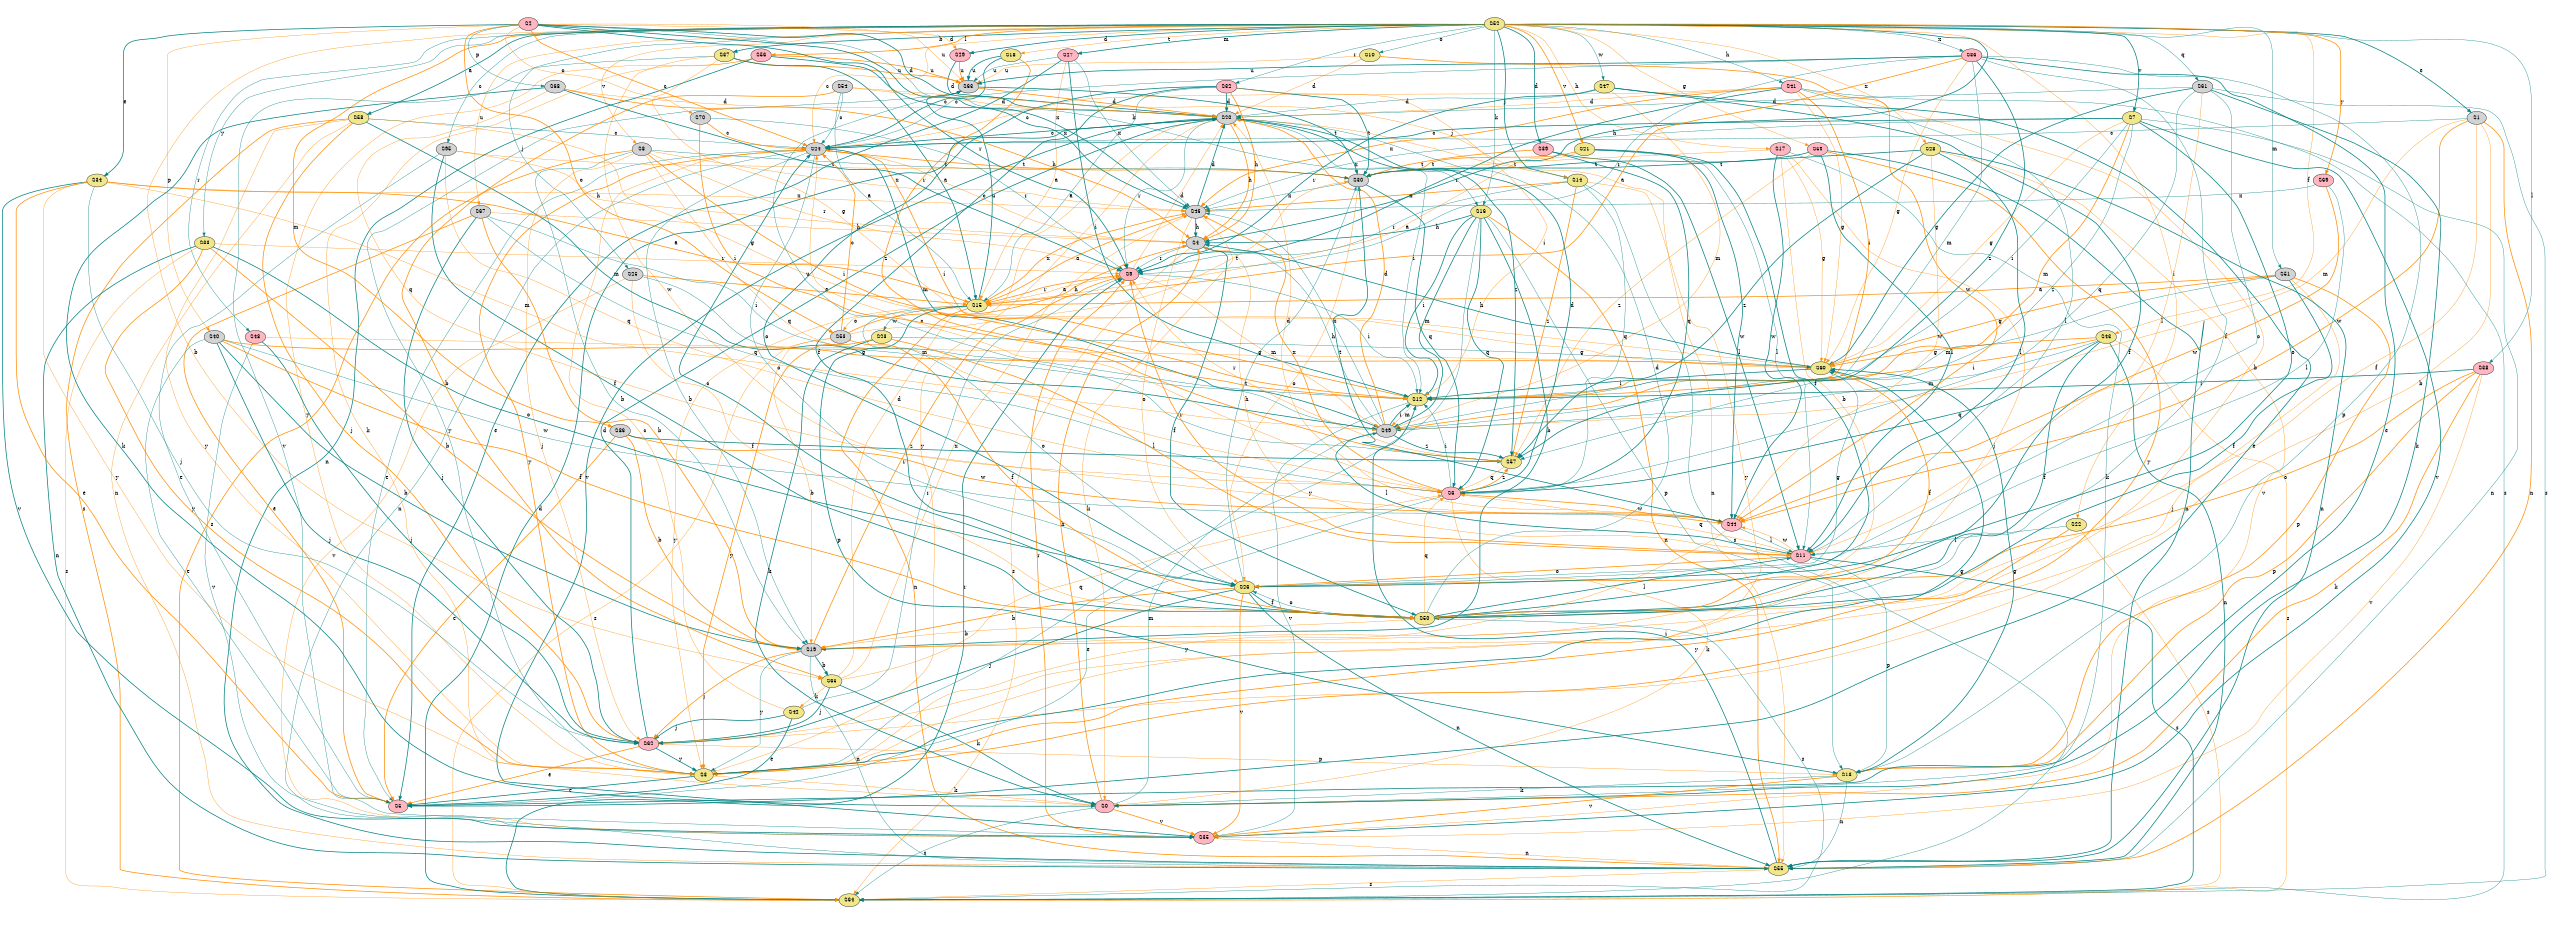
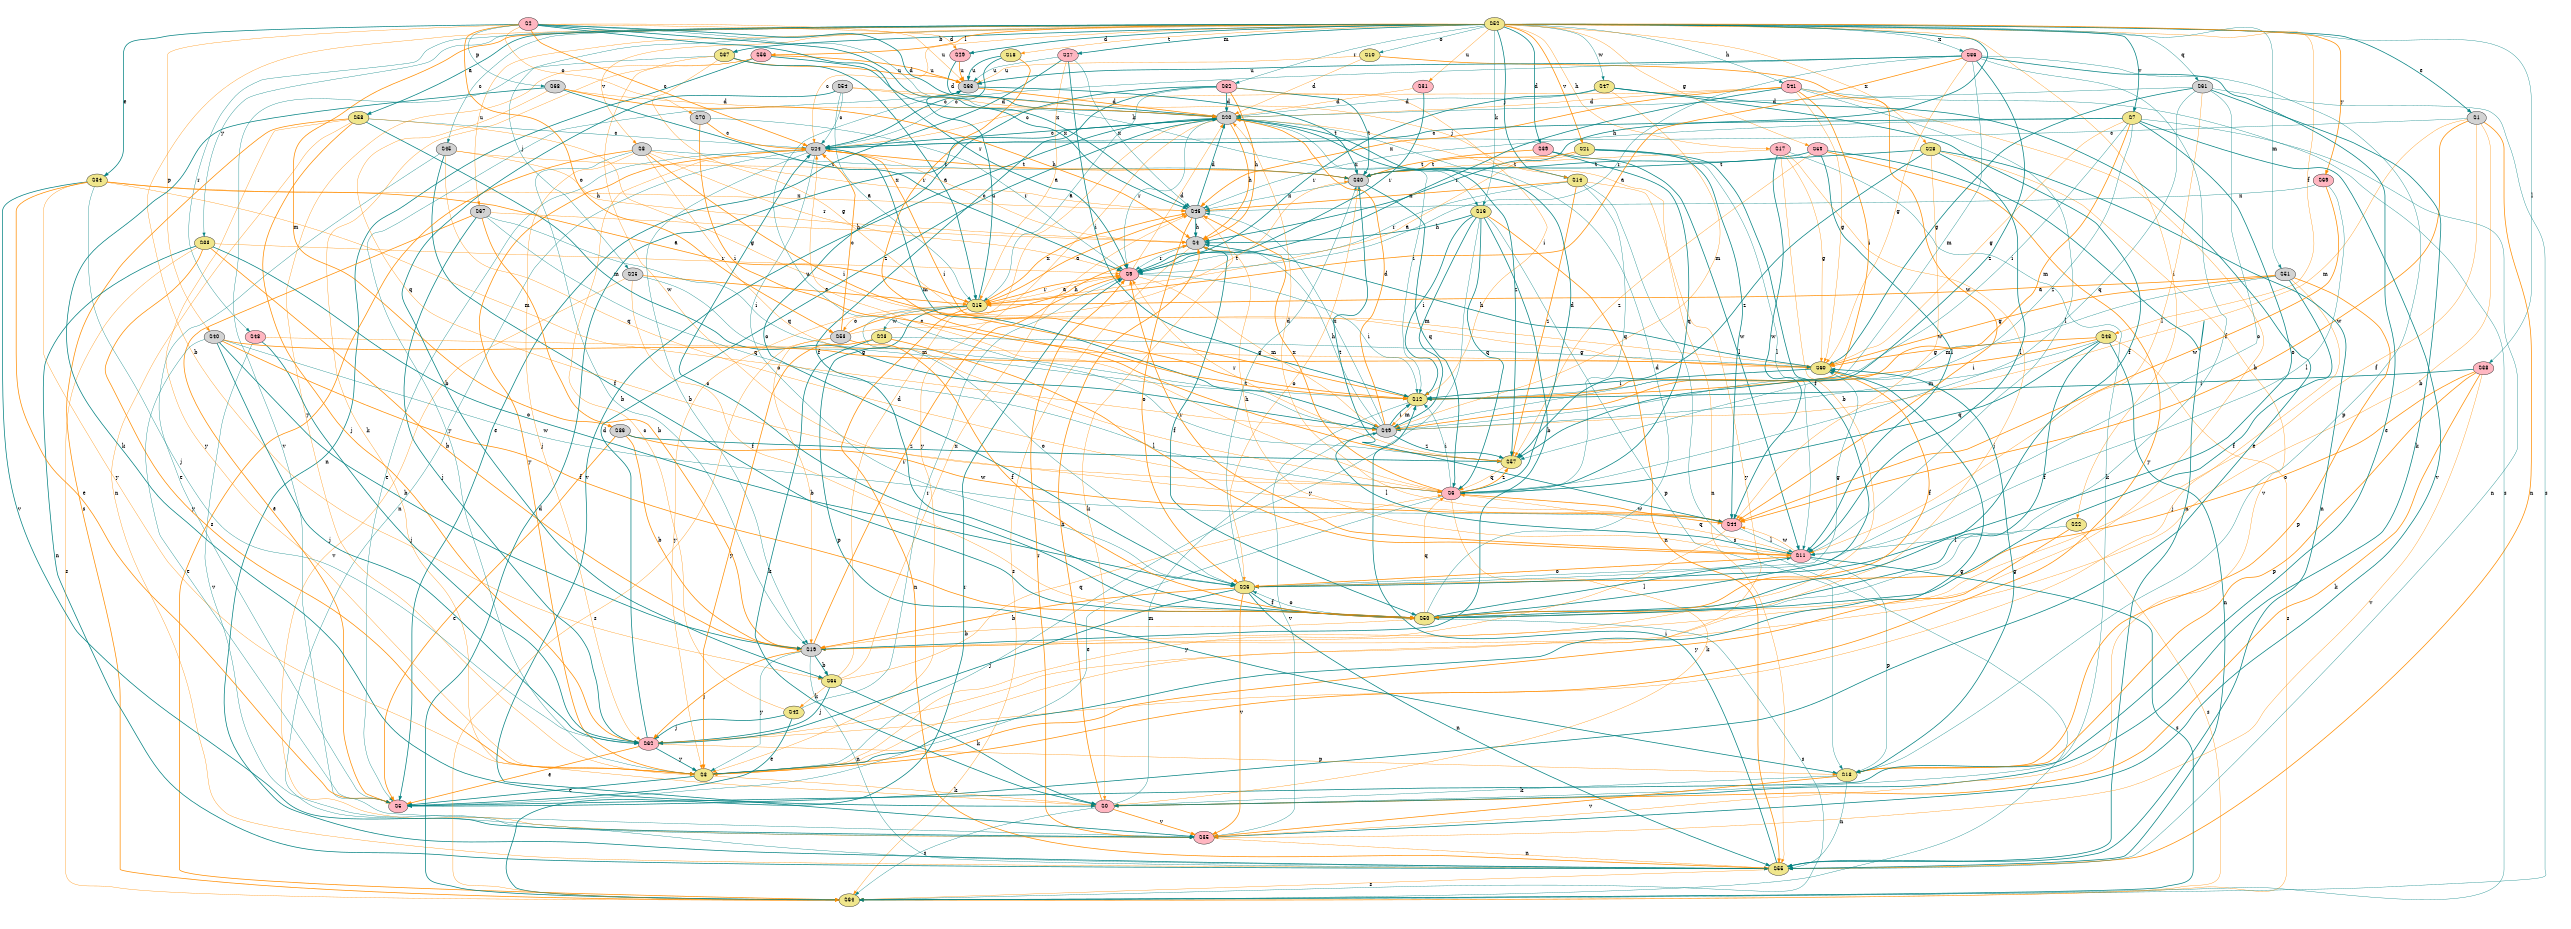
none -> (1423, 87)
(446, 149) -> (446, 149)
(419, 331) -> (419, 331)
(1142, 412) -> (1142, 412)
